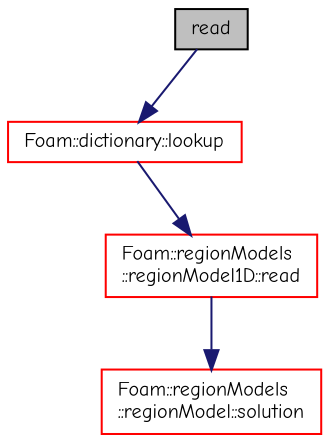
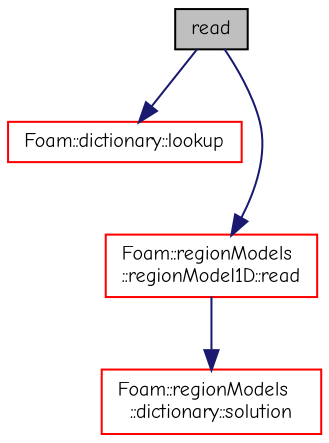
(158, 190) -> (261, 131)
(211, 402) -> (211, 402)
